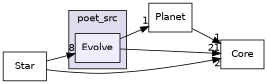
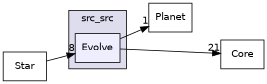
(98, 19) -> (98, 19)
(203, 34) -> none
(134, 71) -> none
